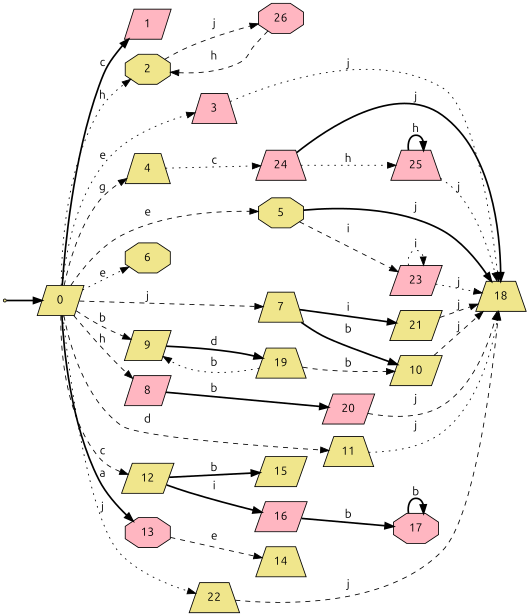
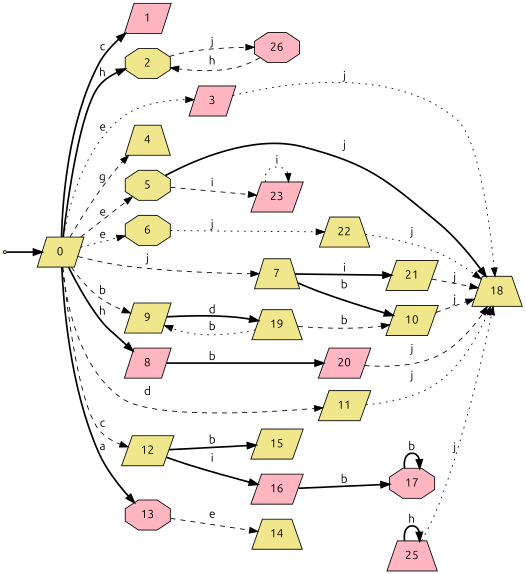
(214, 109) -> (212, 101)
(281, 165) -> none
(74, 178) -> (77, 149)
(455, 288) -> none
(99, 345) -> (93, 310)
(348, 452) -> (345, 406)
(89, 476) -> (243, 231)
(448, 542) -> (423, 247)
